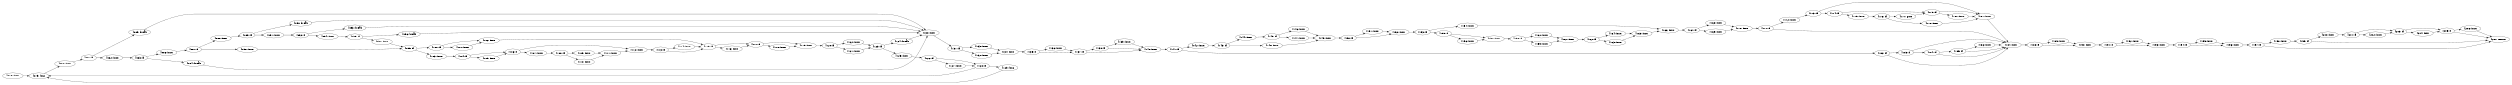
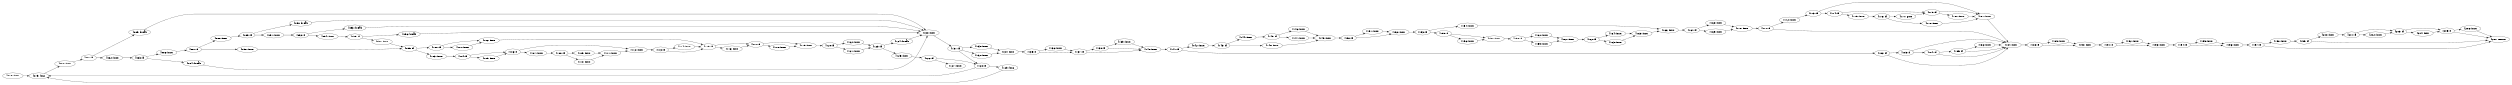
(969, 66) -> (967, 57)
